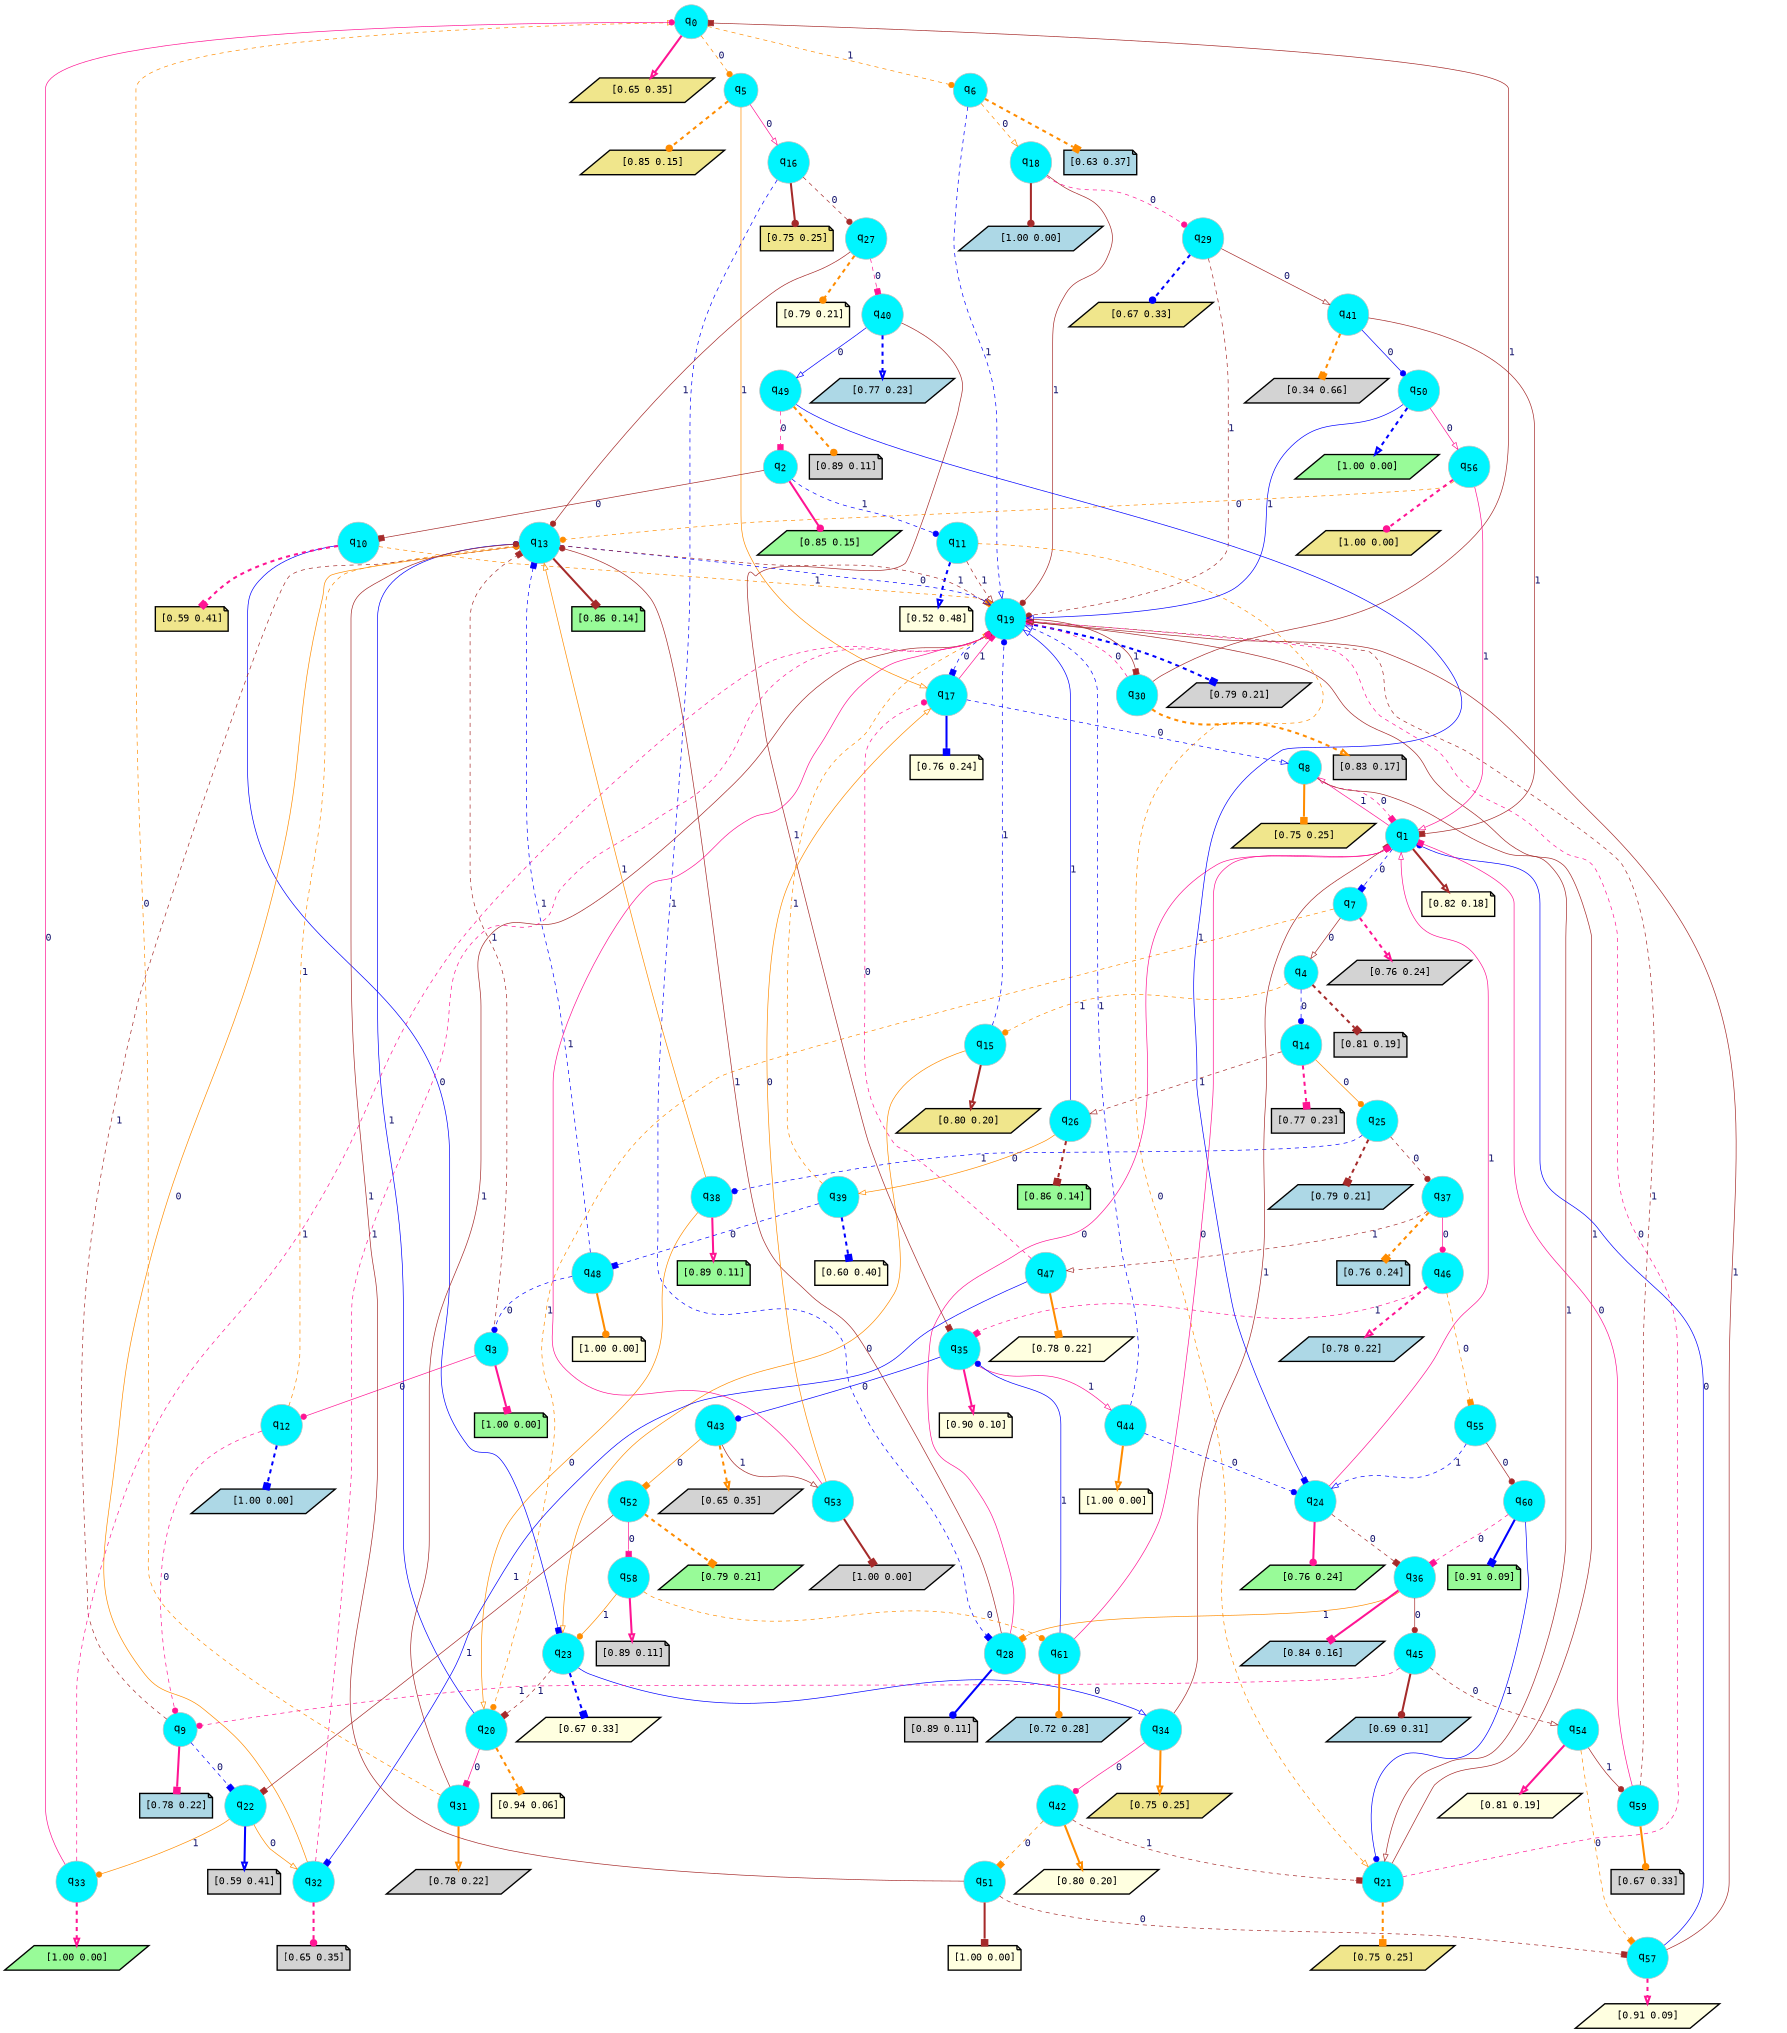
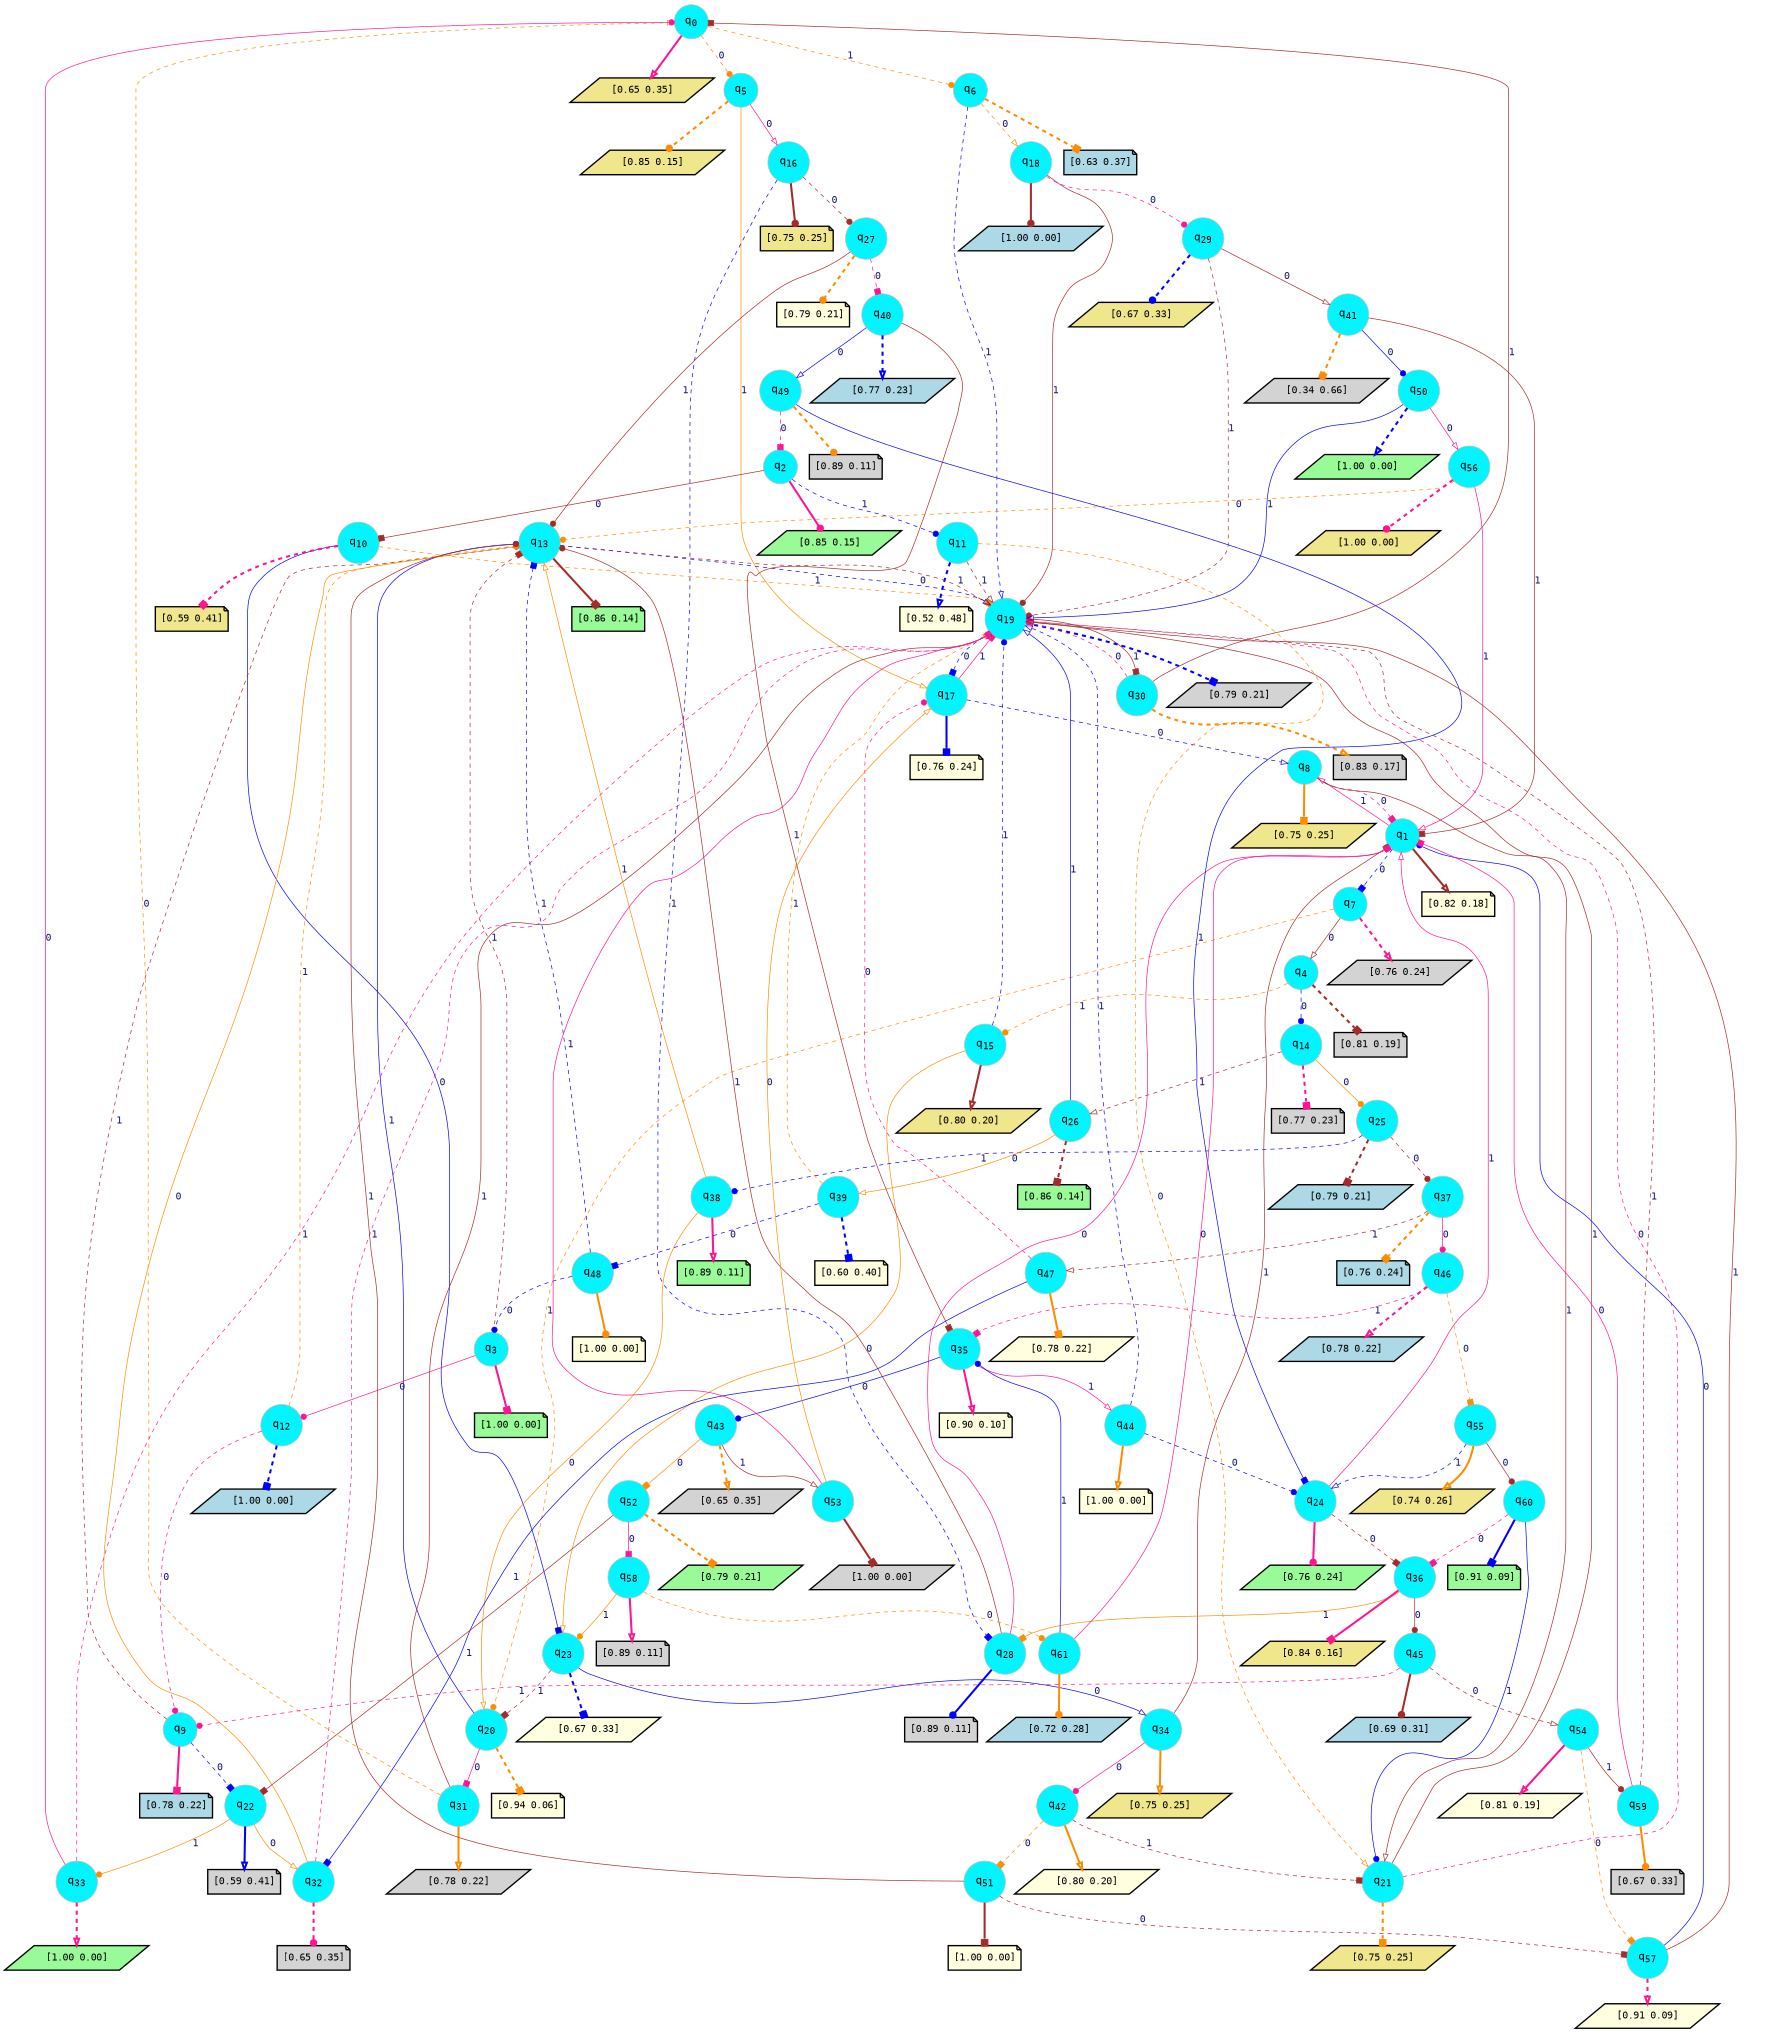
none -> (1422, 1501)
(1313, 1654) -> (1313, 1654)
